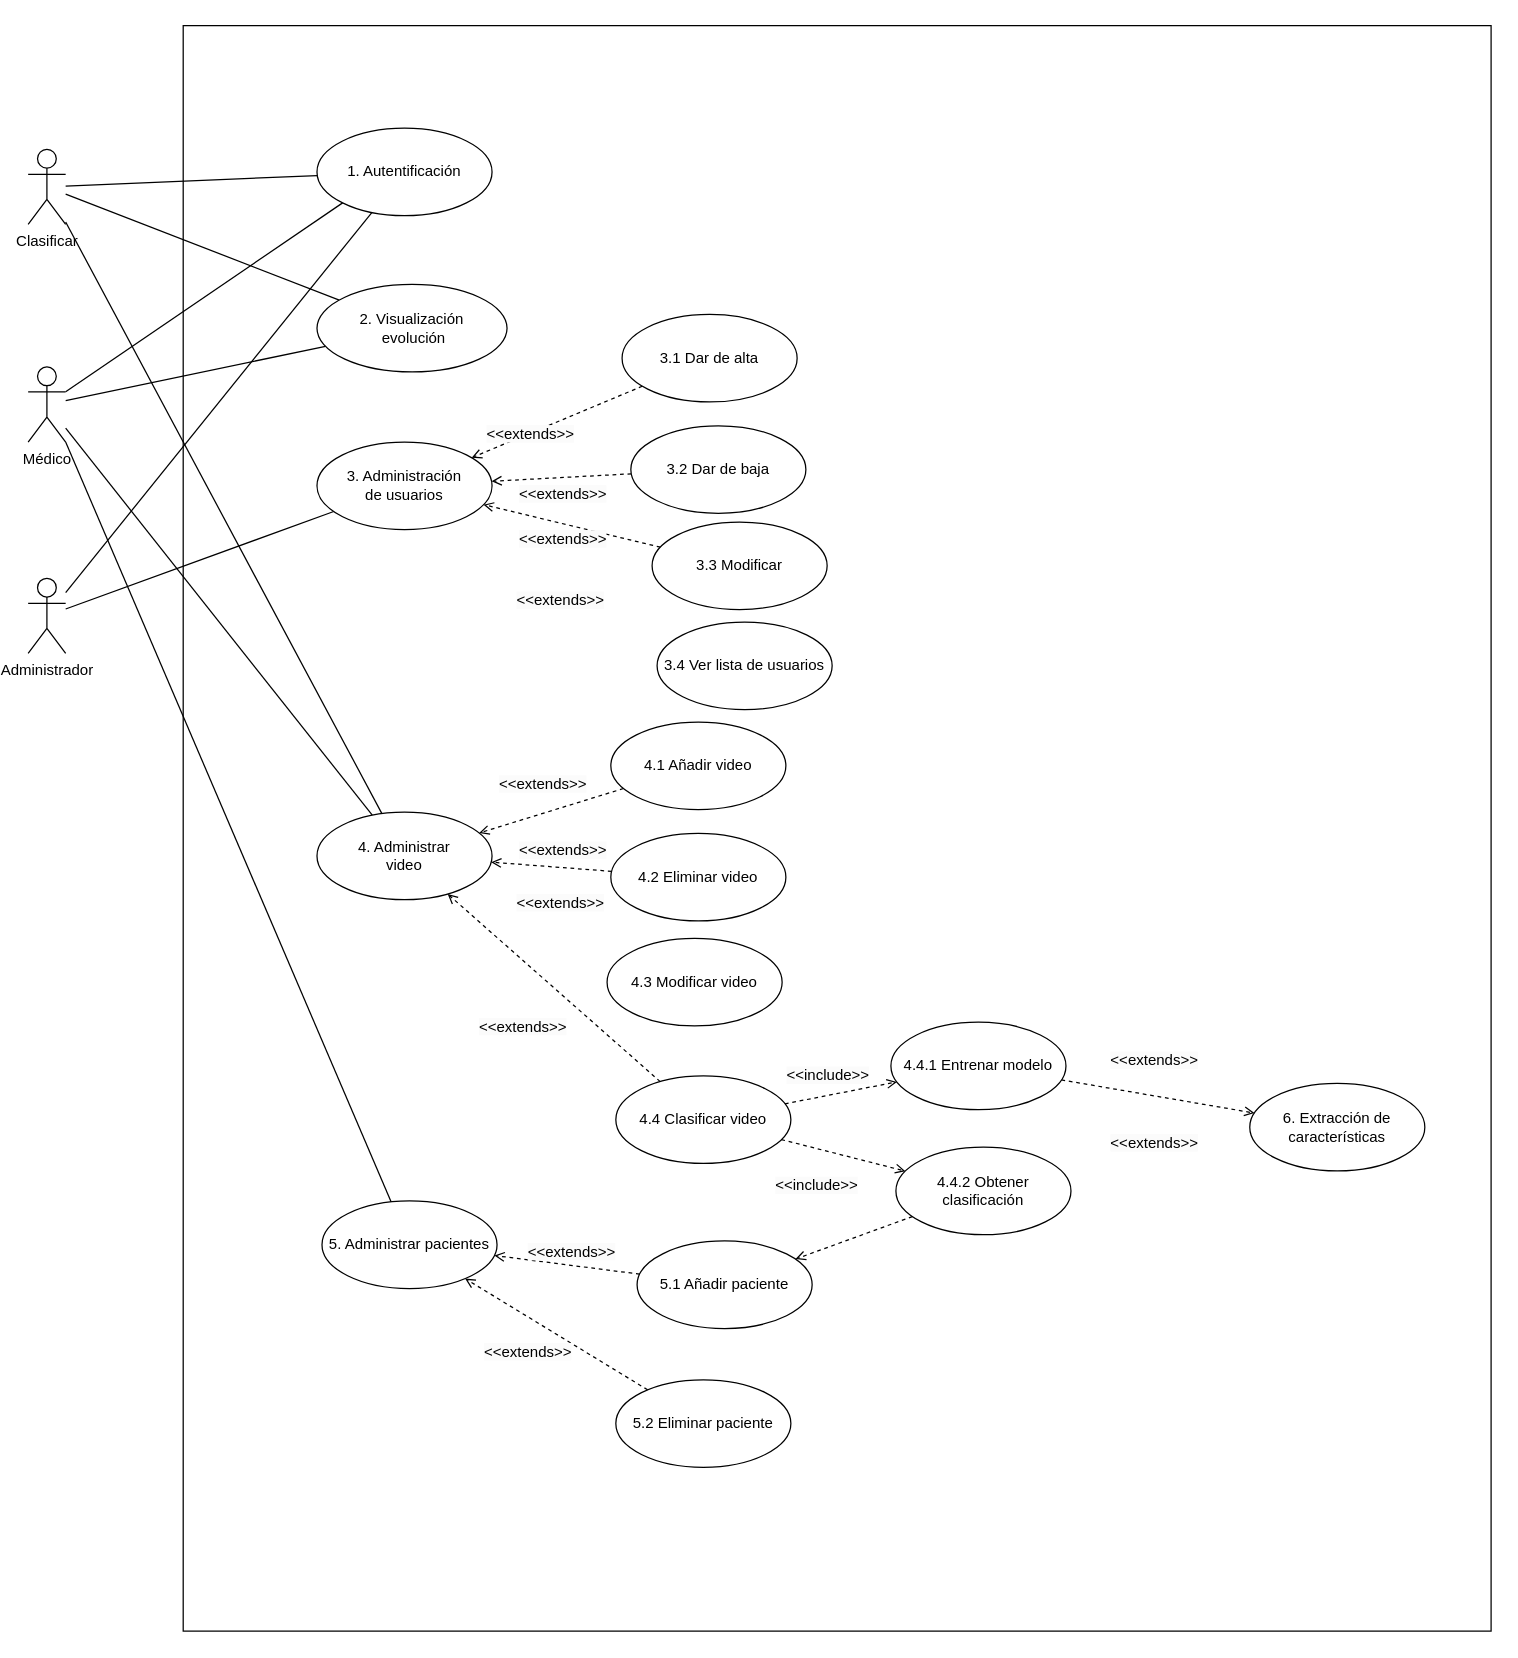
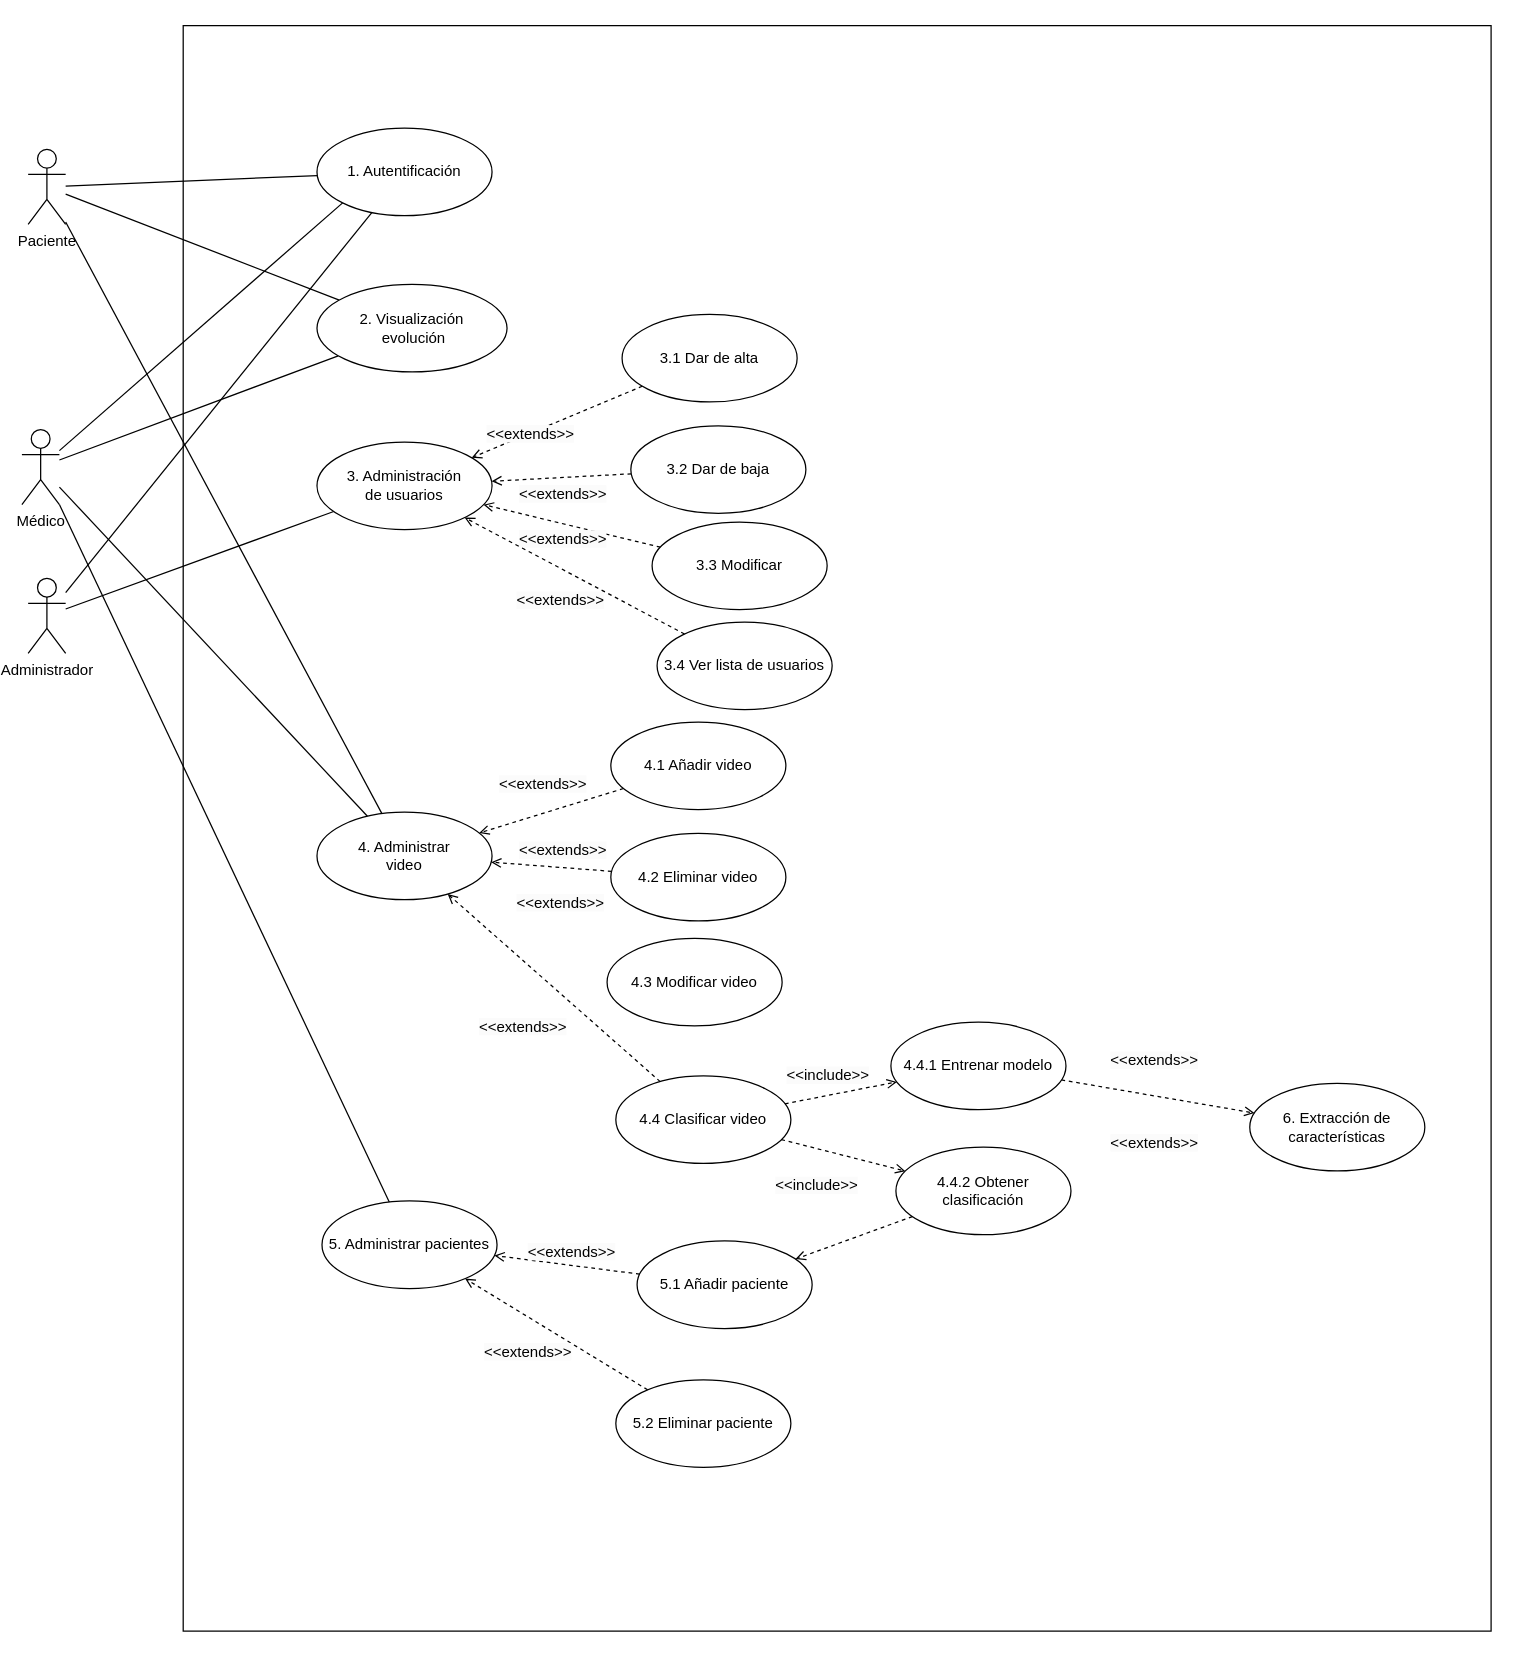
(48, 242) -> (48, 242)
(47, 404) -> (41, 467)
none -> (576, 577)
